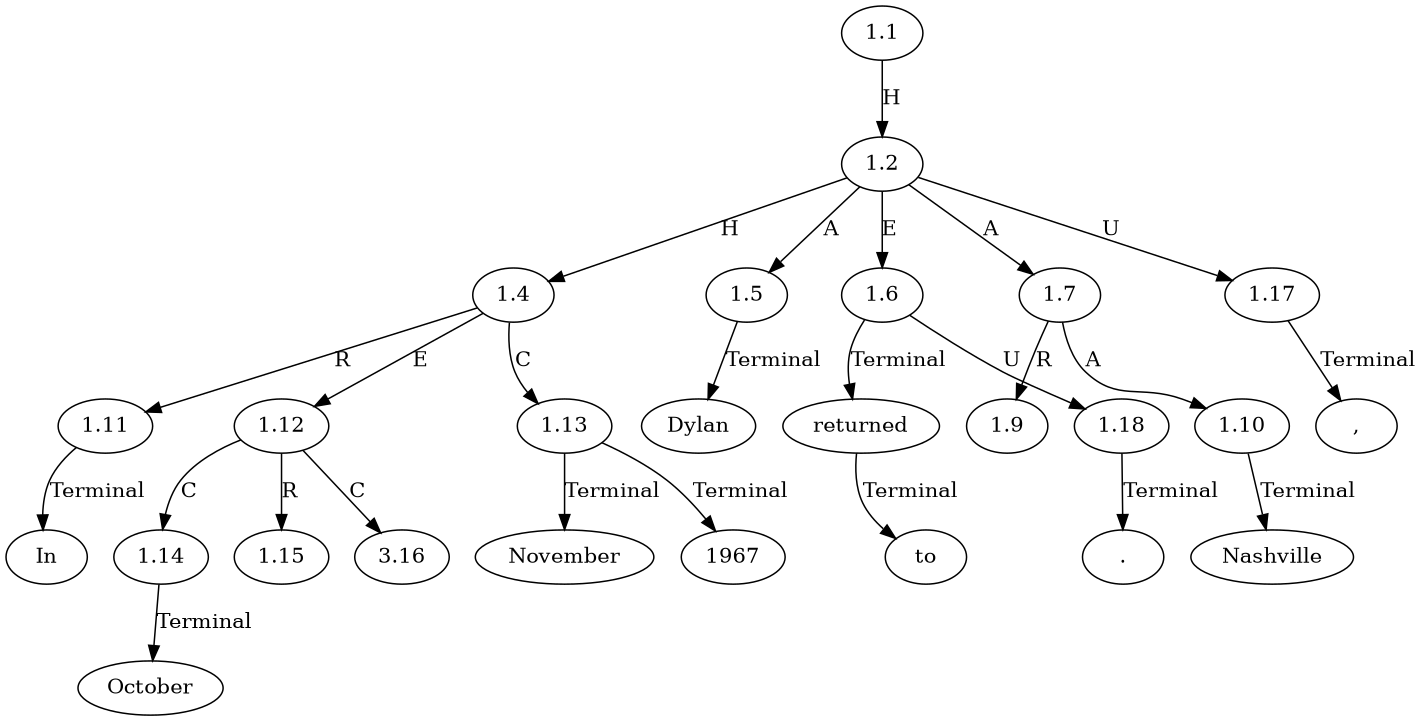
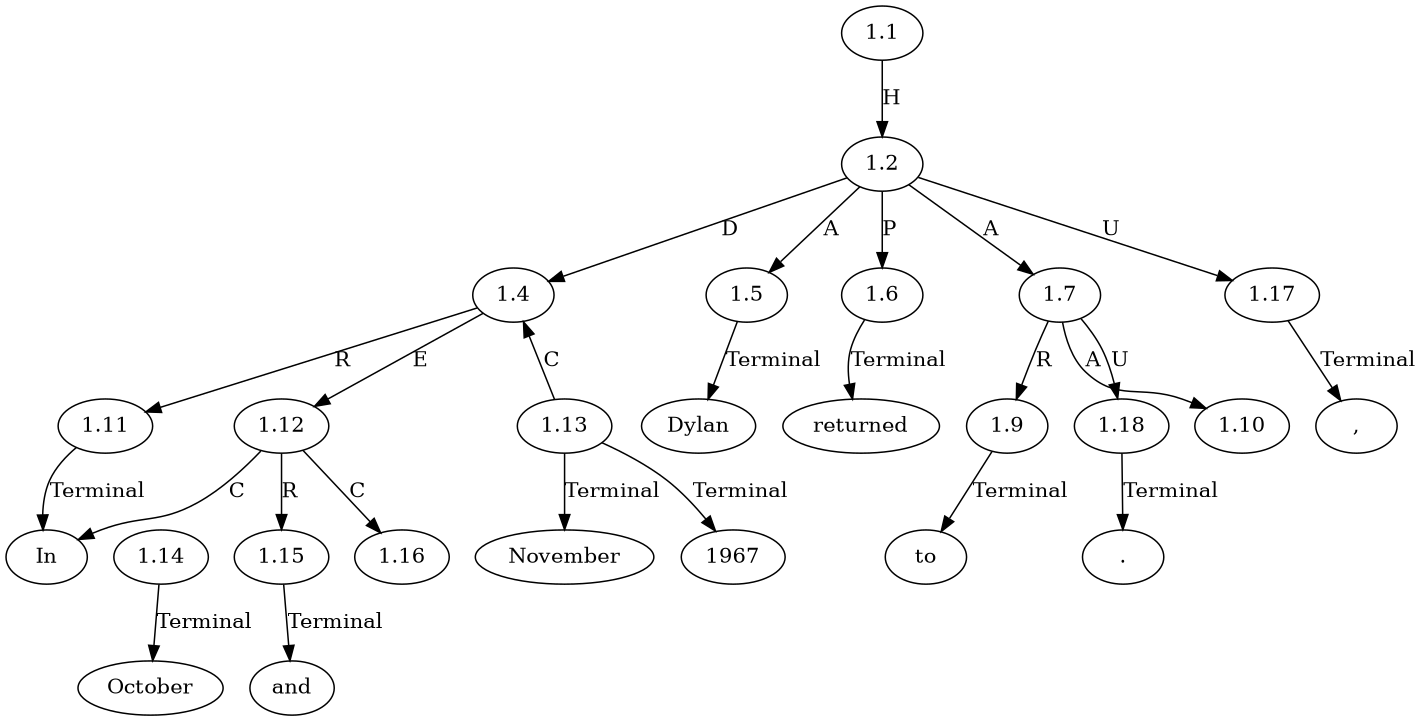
(730, 230) -> (730, 230)
(890, 230) -> (890, 230)
(511, 360) -> (542, 368)
(988, 364) -> (1102, 349)
(193, 467) -> (185, 509)
(860, 495) -> (971, 485)
(402, 557) -> (402, 557)
(1272, 557) -> none
none -> (292, 688)
